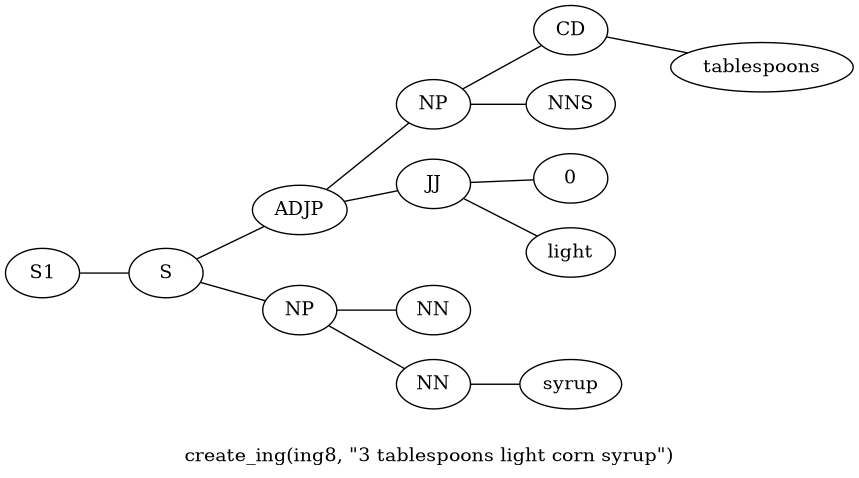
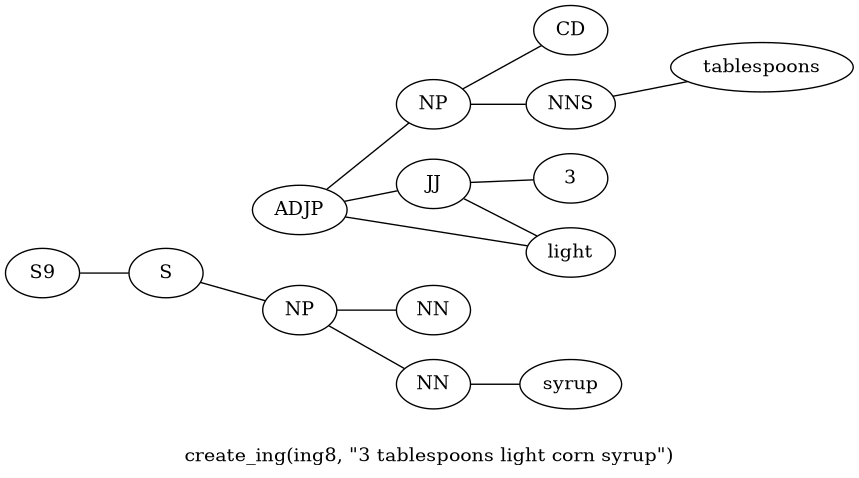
(647, 45) -> (650, 89)
(571, 178) -> (571, 178)
(231, 243) -> (437, 231)
(43, 273) -> (43, 273)
